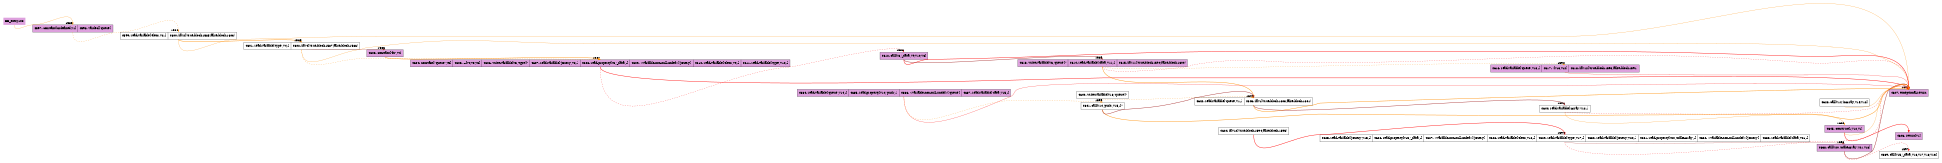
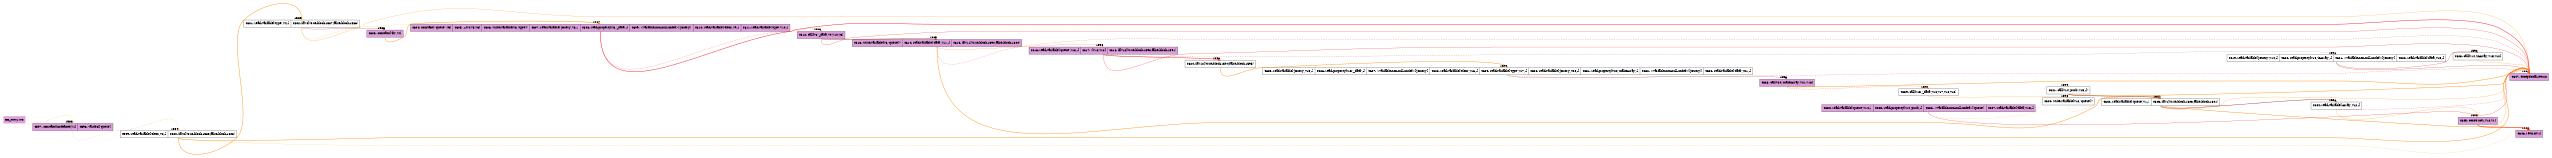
(44, 23) -> (44, 121)
(1066, 36) -> (1381, 138)
(1413, 52) -> (1683, 32)
none -> (1161, 57)
none -> (2336, 58)
(1333, 66) -> (1011, 47)
(1579, 95) -> (2351, 98)
none -> (1997, 97)
none -> (2344, 120)
(1405, 128) -> (1360, 63)
(1879, 129) -> (2159, 81)
none -> (1357, 145)
